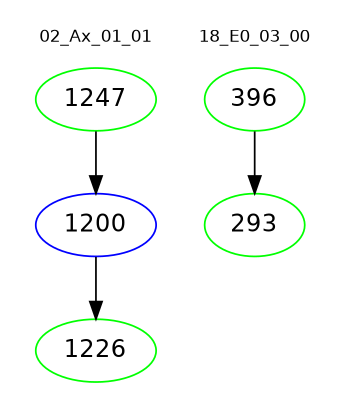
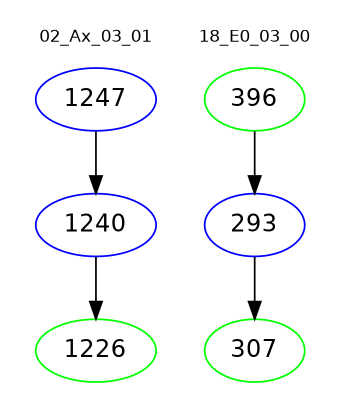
(96, 38) -> (96, 38)
(96, 99) -> (96, 99)
(96, 225) -> (96, 225)
(255, 225) -> (255, 225)
none -> (255, 351)
